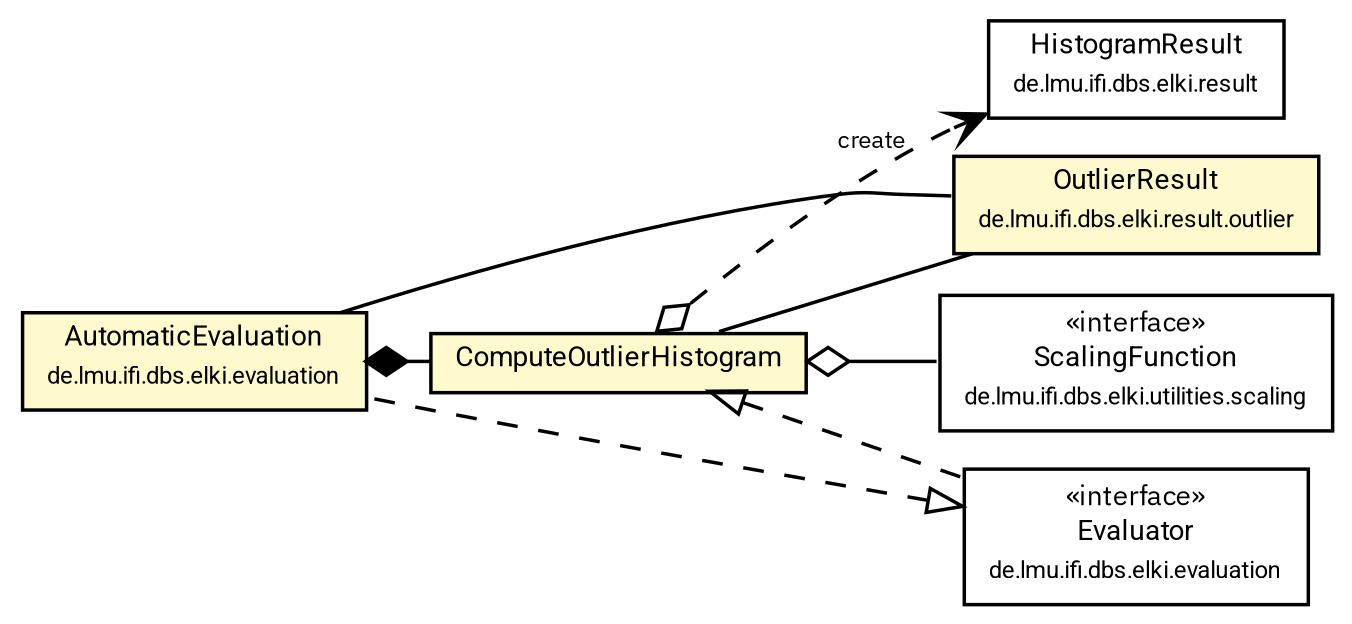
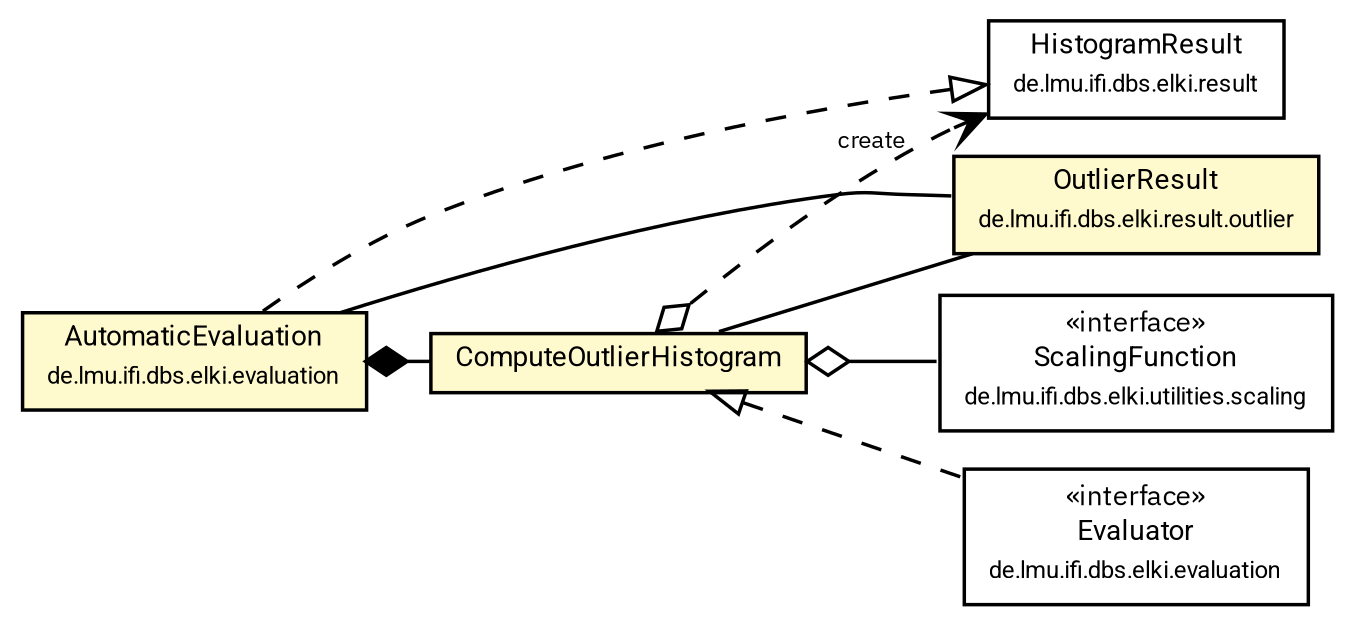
(646, 450) -> (592, 162)
